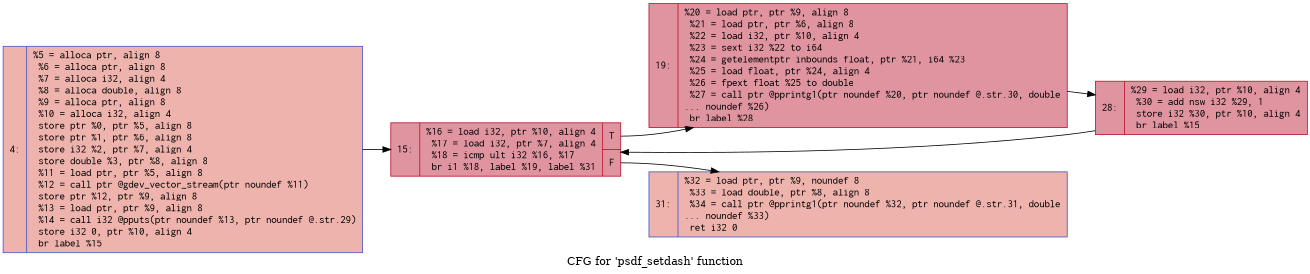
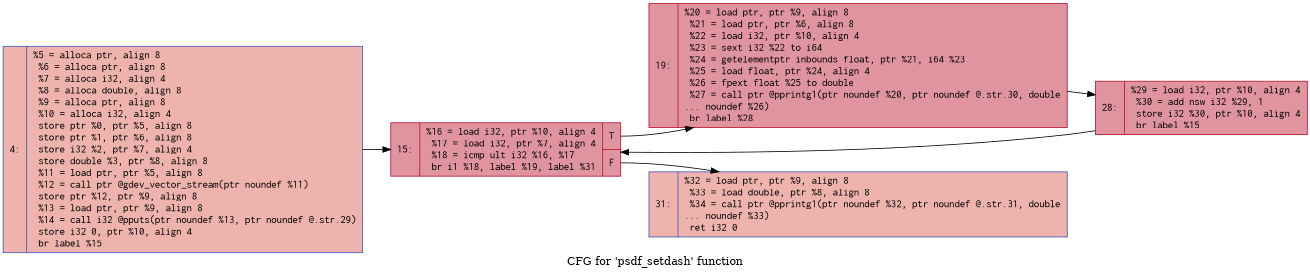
(772, 180) -> (767, 180)
